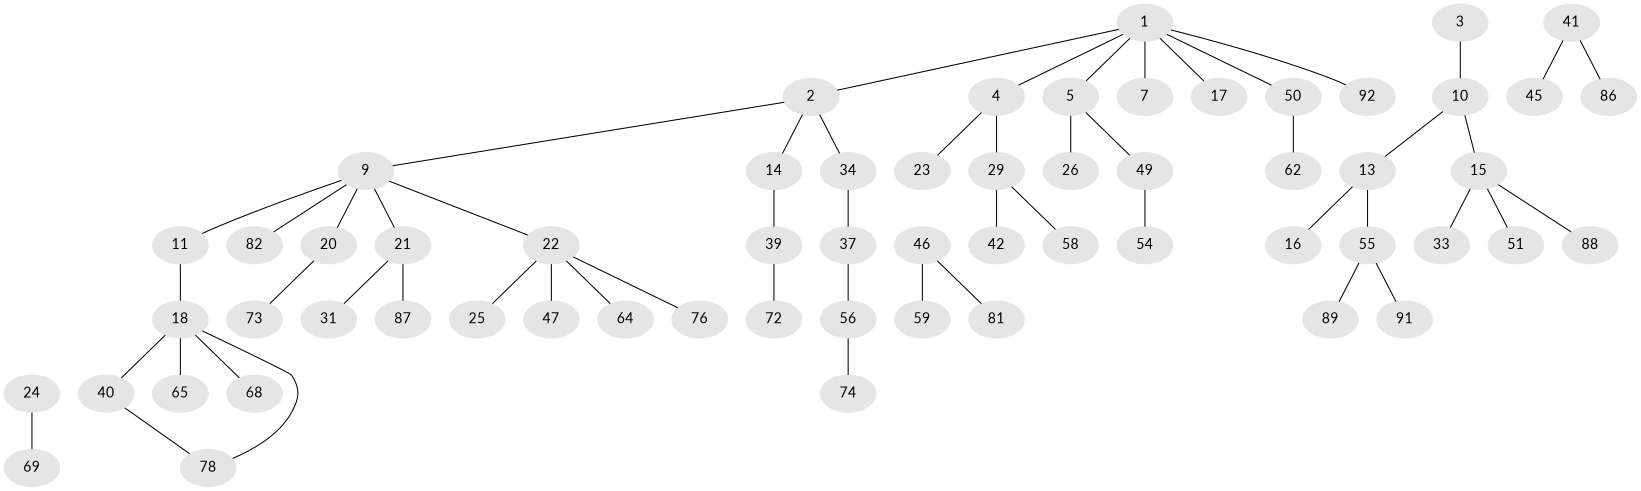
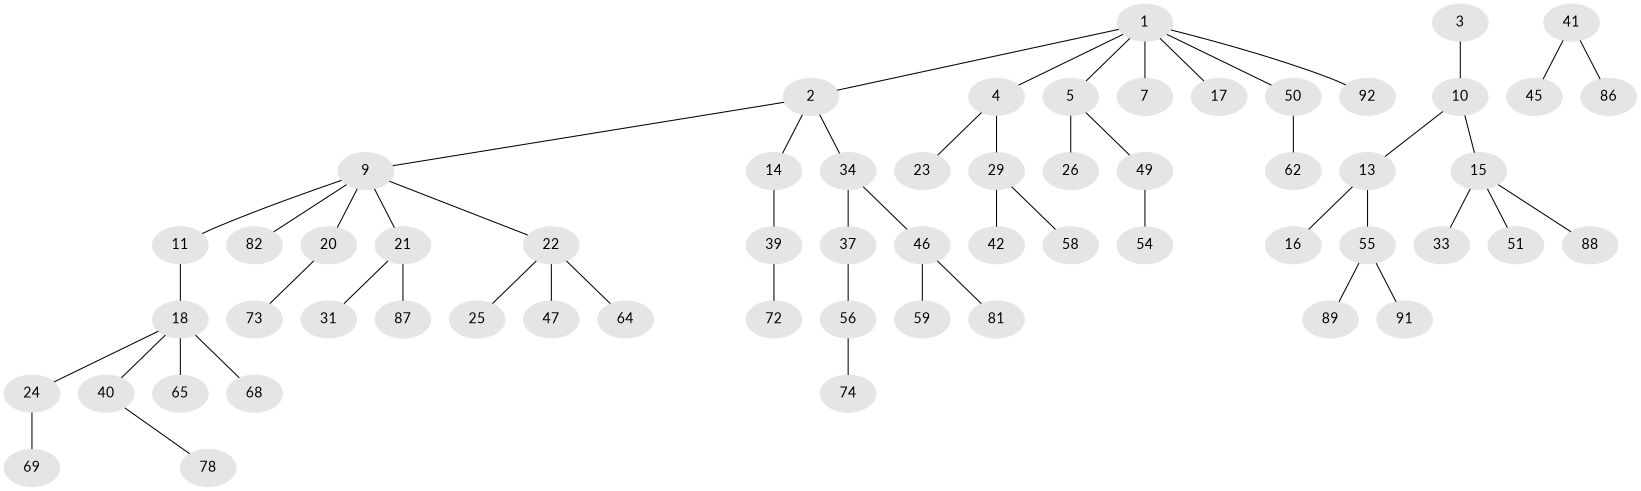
none -> (885, 208)
(700, 319) -> none
(295, 382) -> (106, 357)
